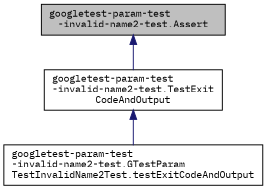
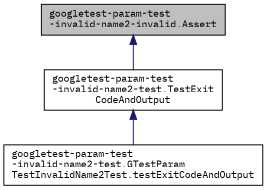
(133, 20) -> (133, 20)
